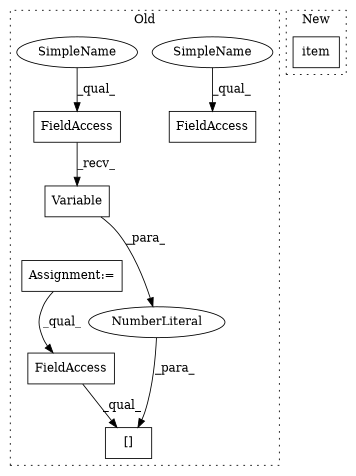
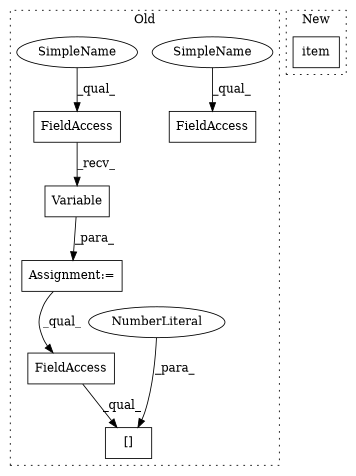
(131, 254) -> (75, 234)
